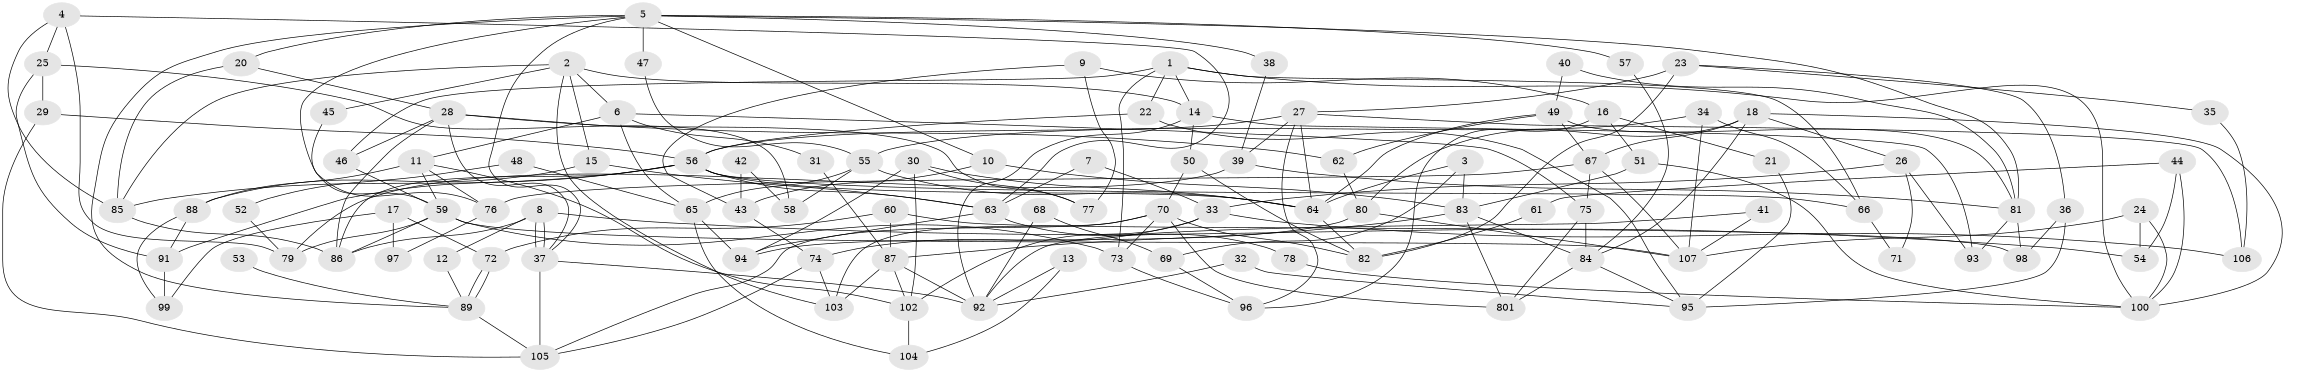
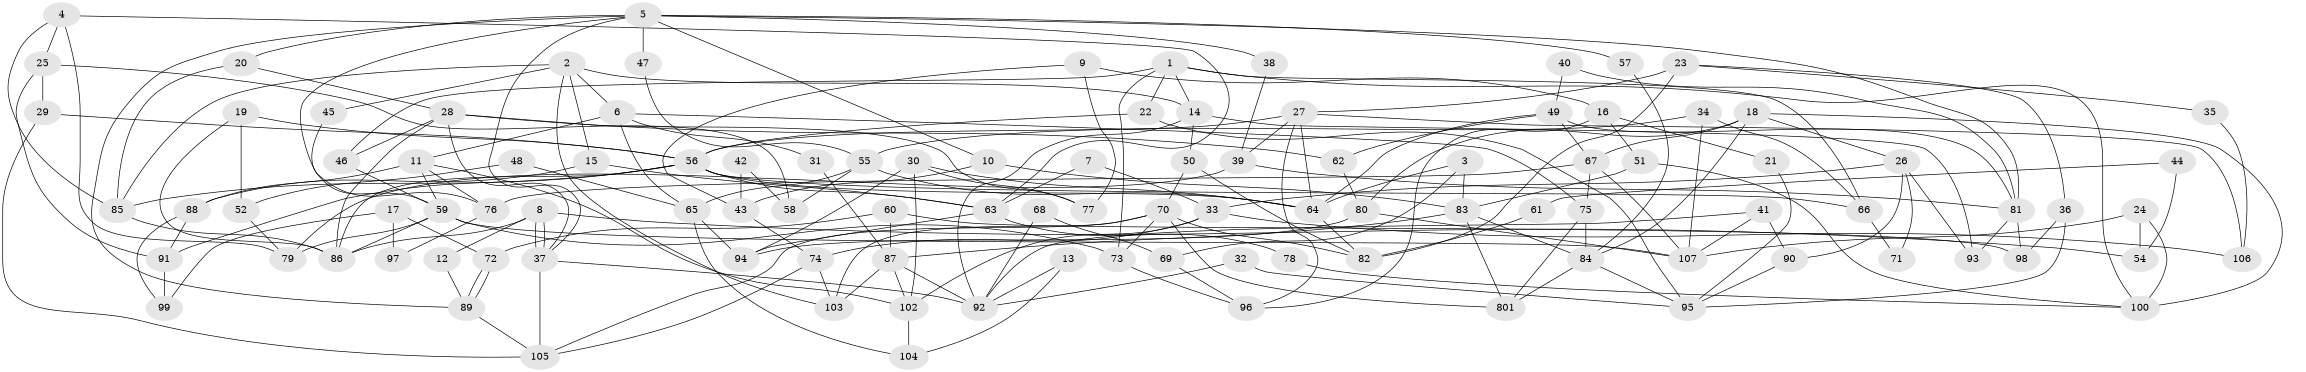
none -> (241, 113)
(2183, 241) -> none
(239, 259) -> none
none -> (1790, 259)
